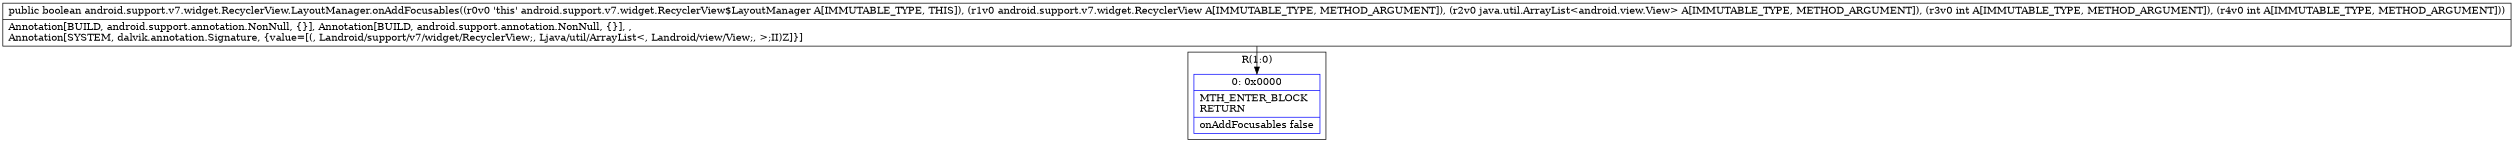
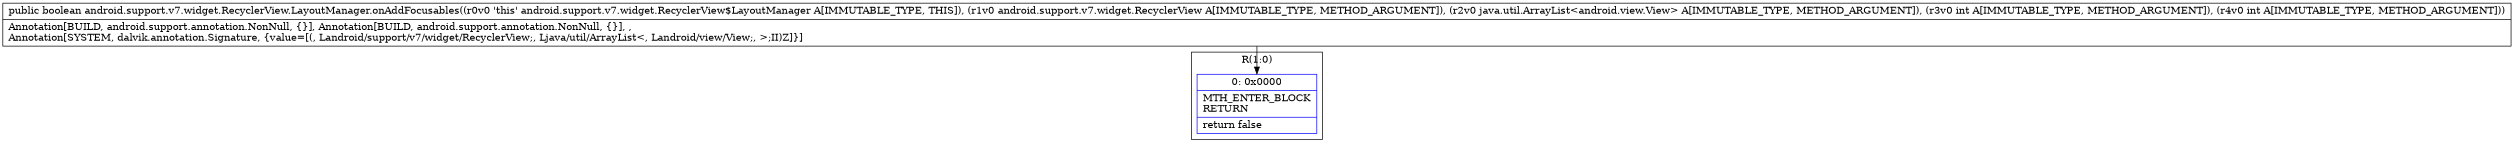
(1257, 125) -> (1233, 125)
